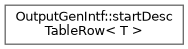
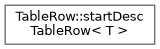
(94, 25) -> (80, 25)
